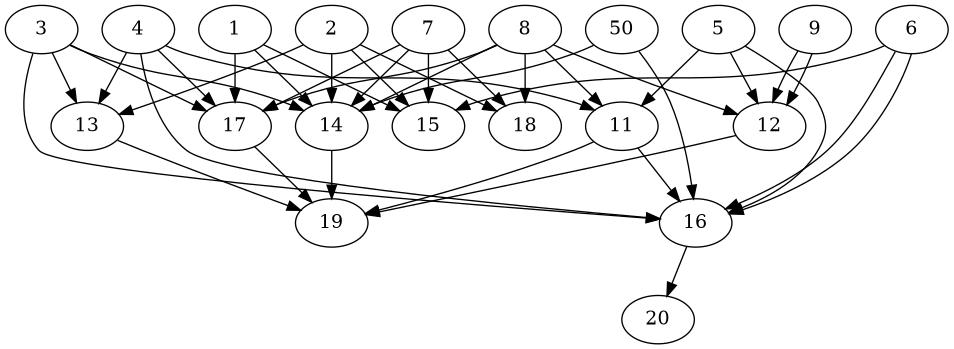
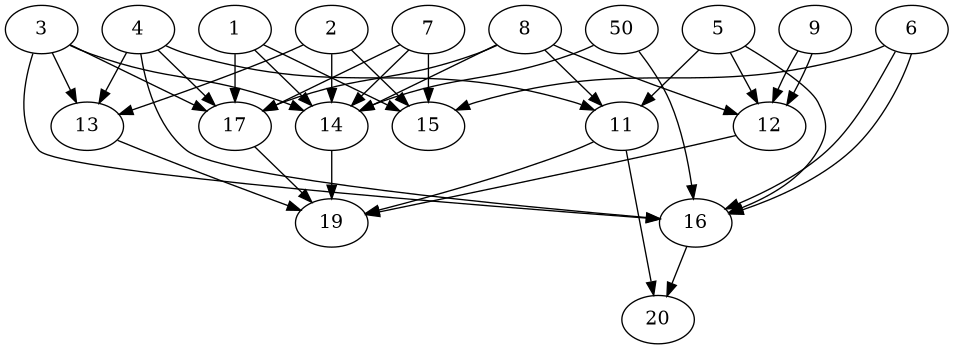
(525, 126) -> none
(655, 169) -> (637, 206)
